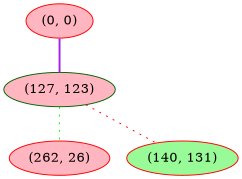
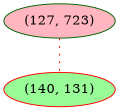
(60, 21) -> none
(60, 90) -> (60, 21)
(60, 158) -> none
